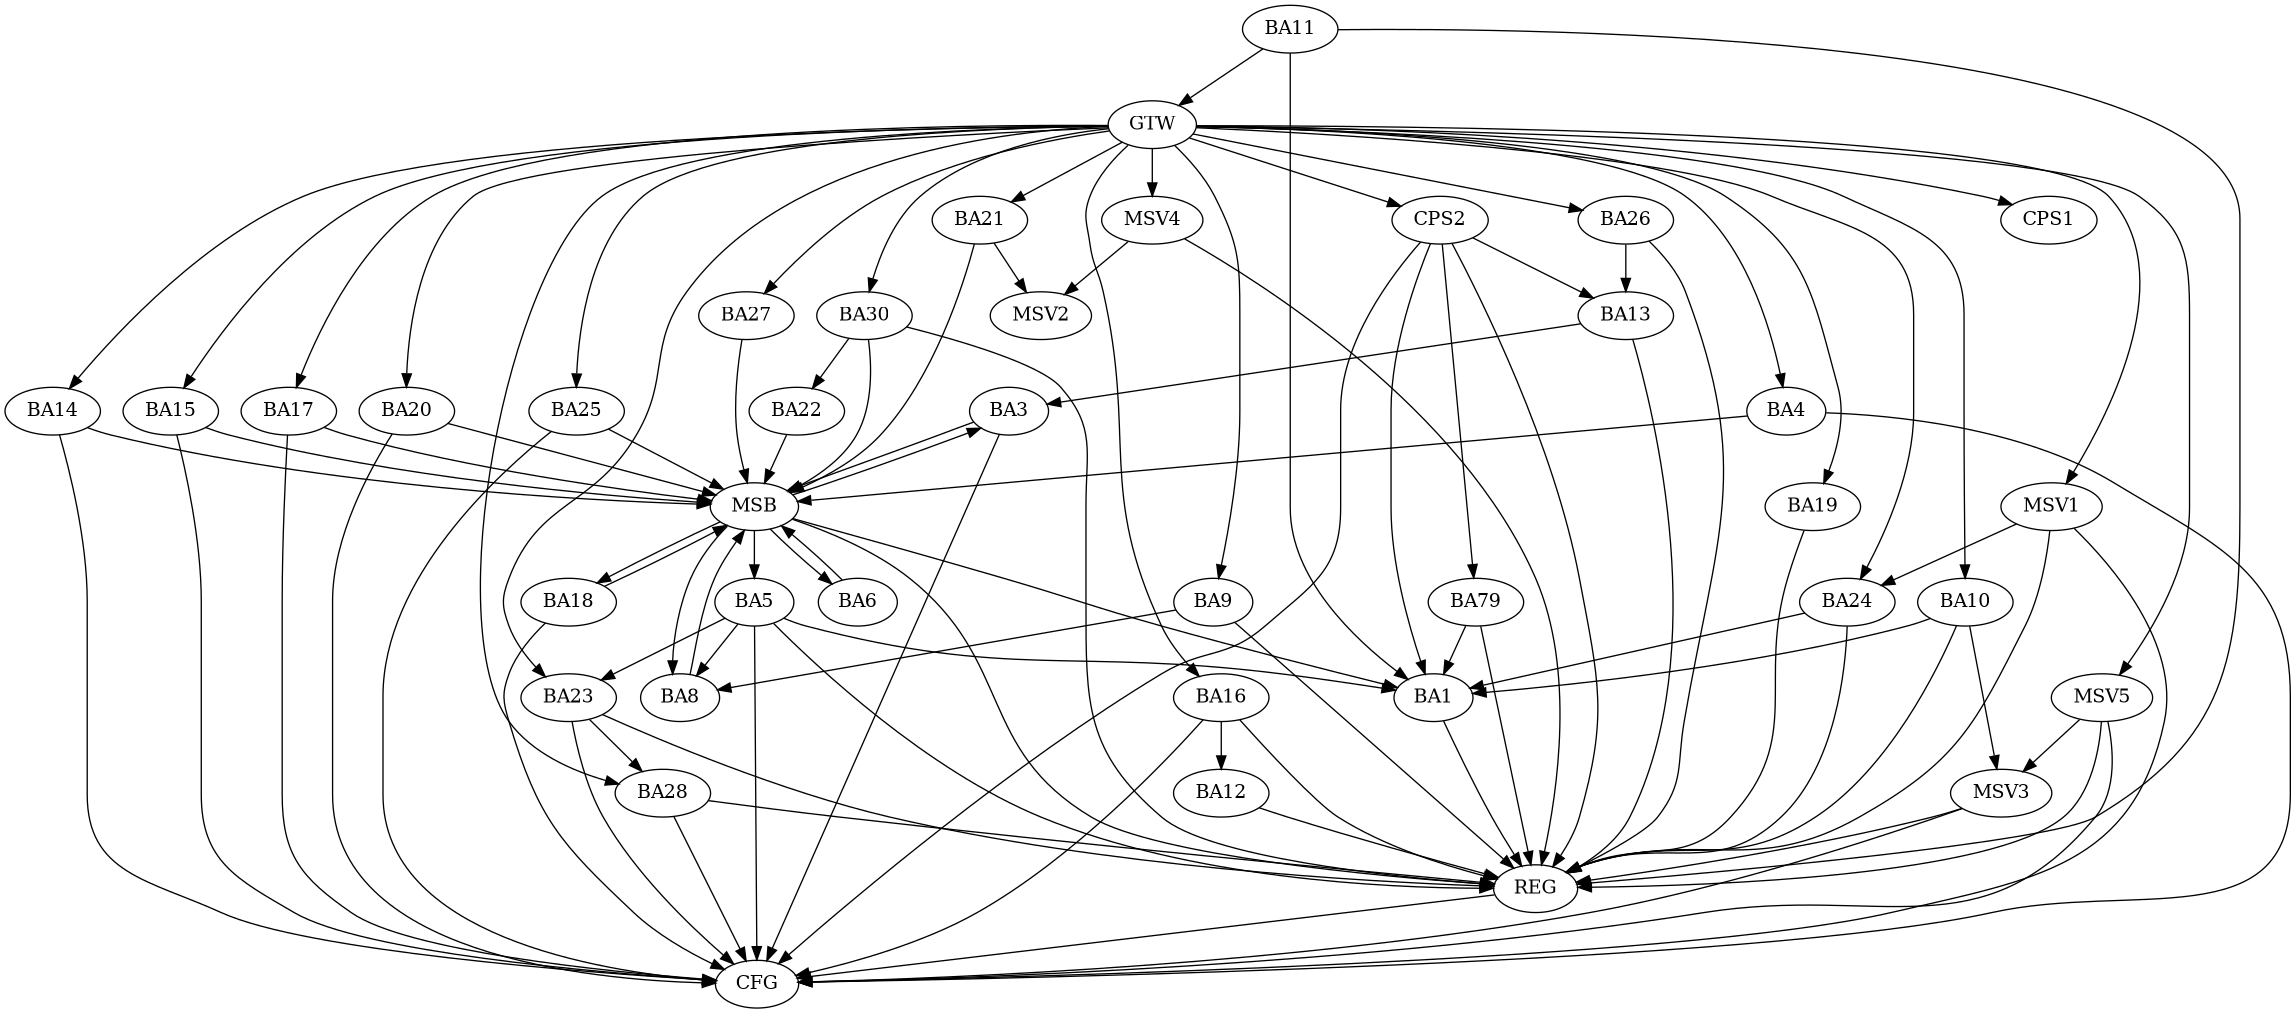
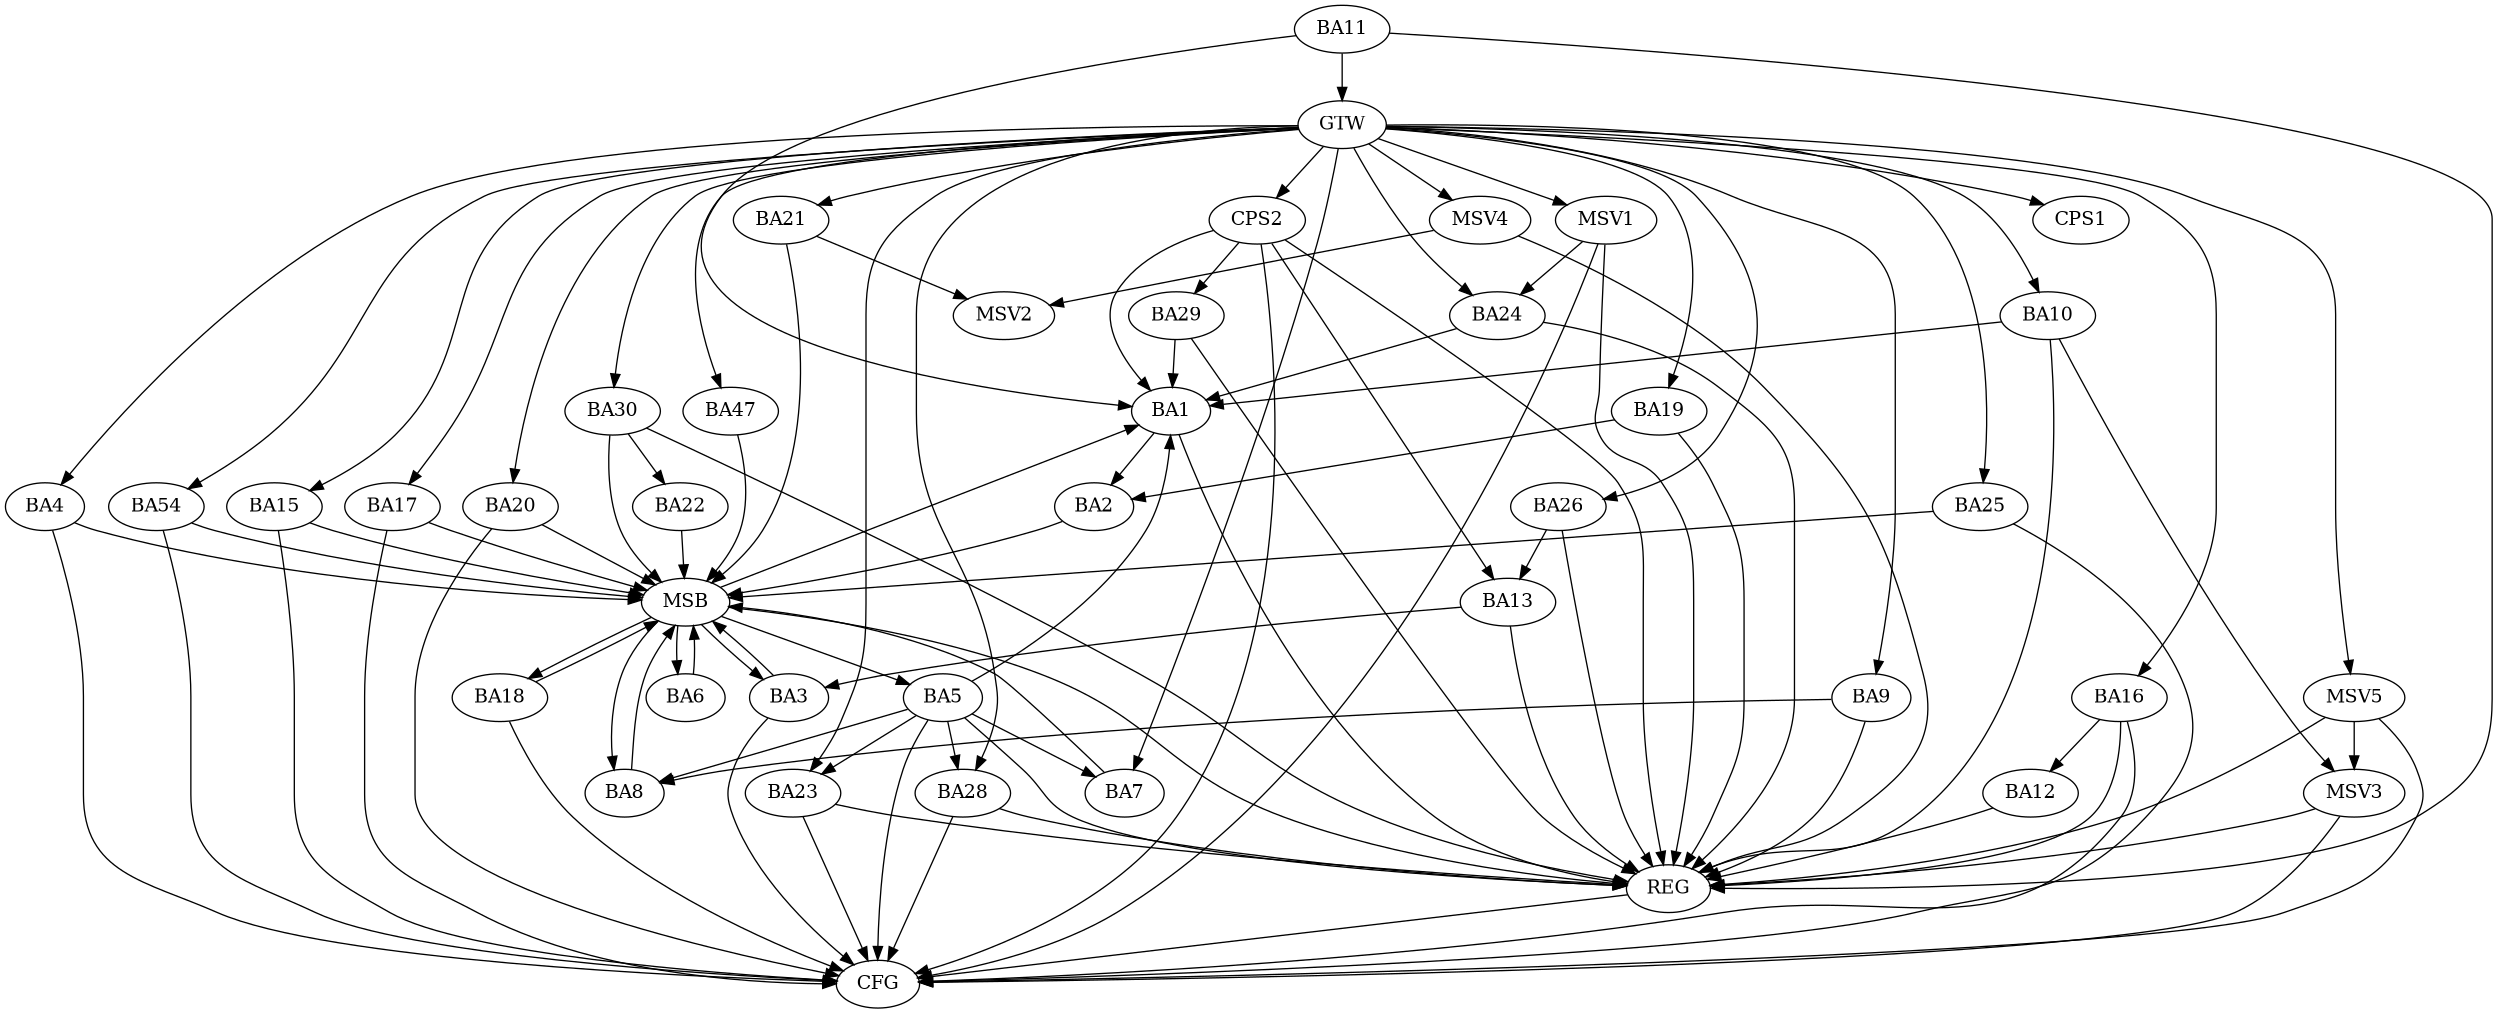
(746, 316) -> (731, 411)
(53, 411) -> (156, 507)
none -> (1094, 507)
(1476, 602) -> (1176, 316)
(611, 741) -> (951, 737)
none -> (1125, 793)
